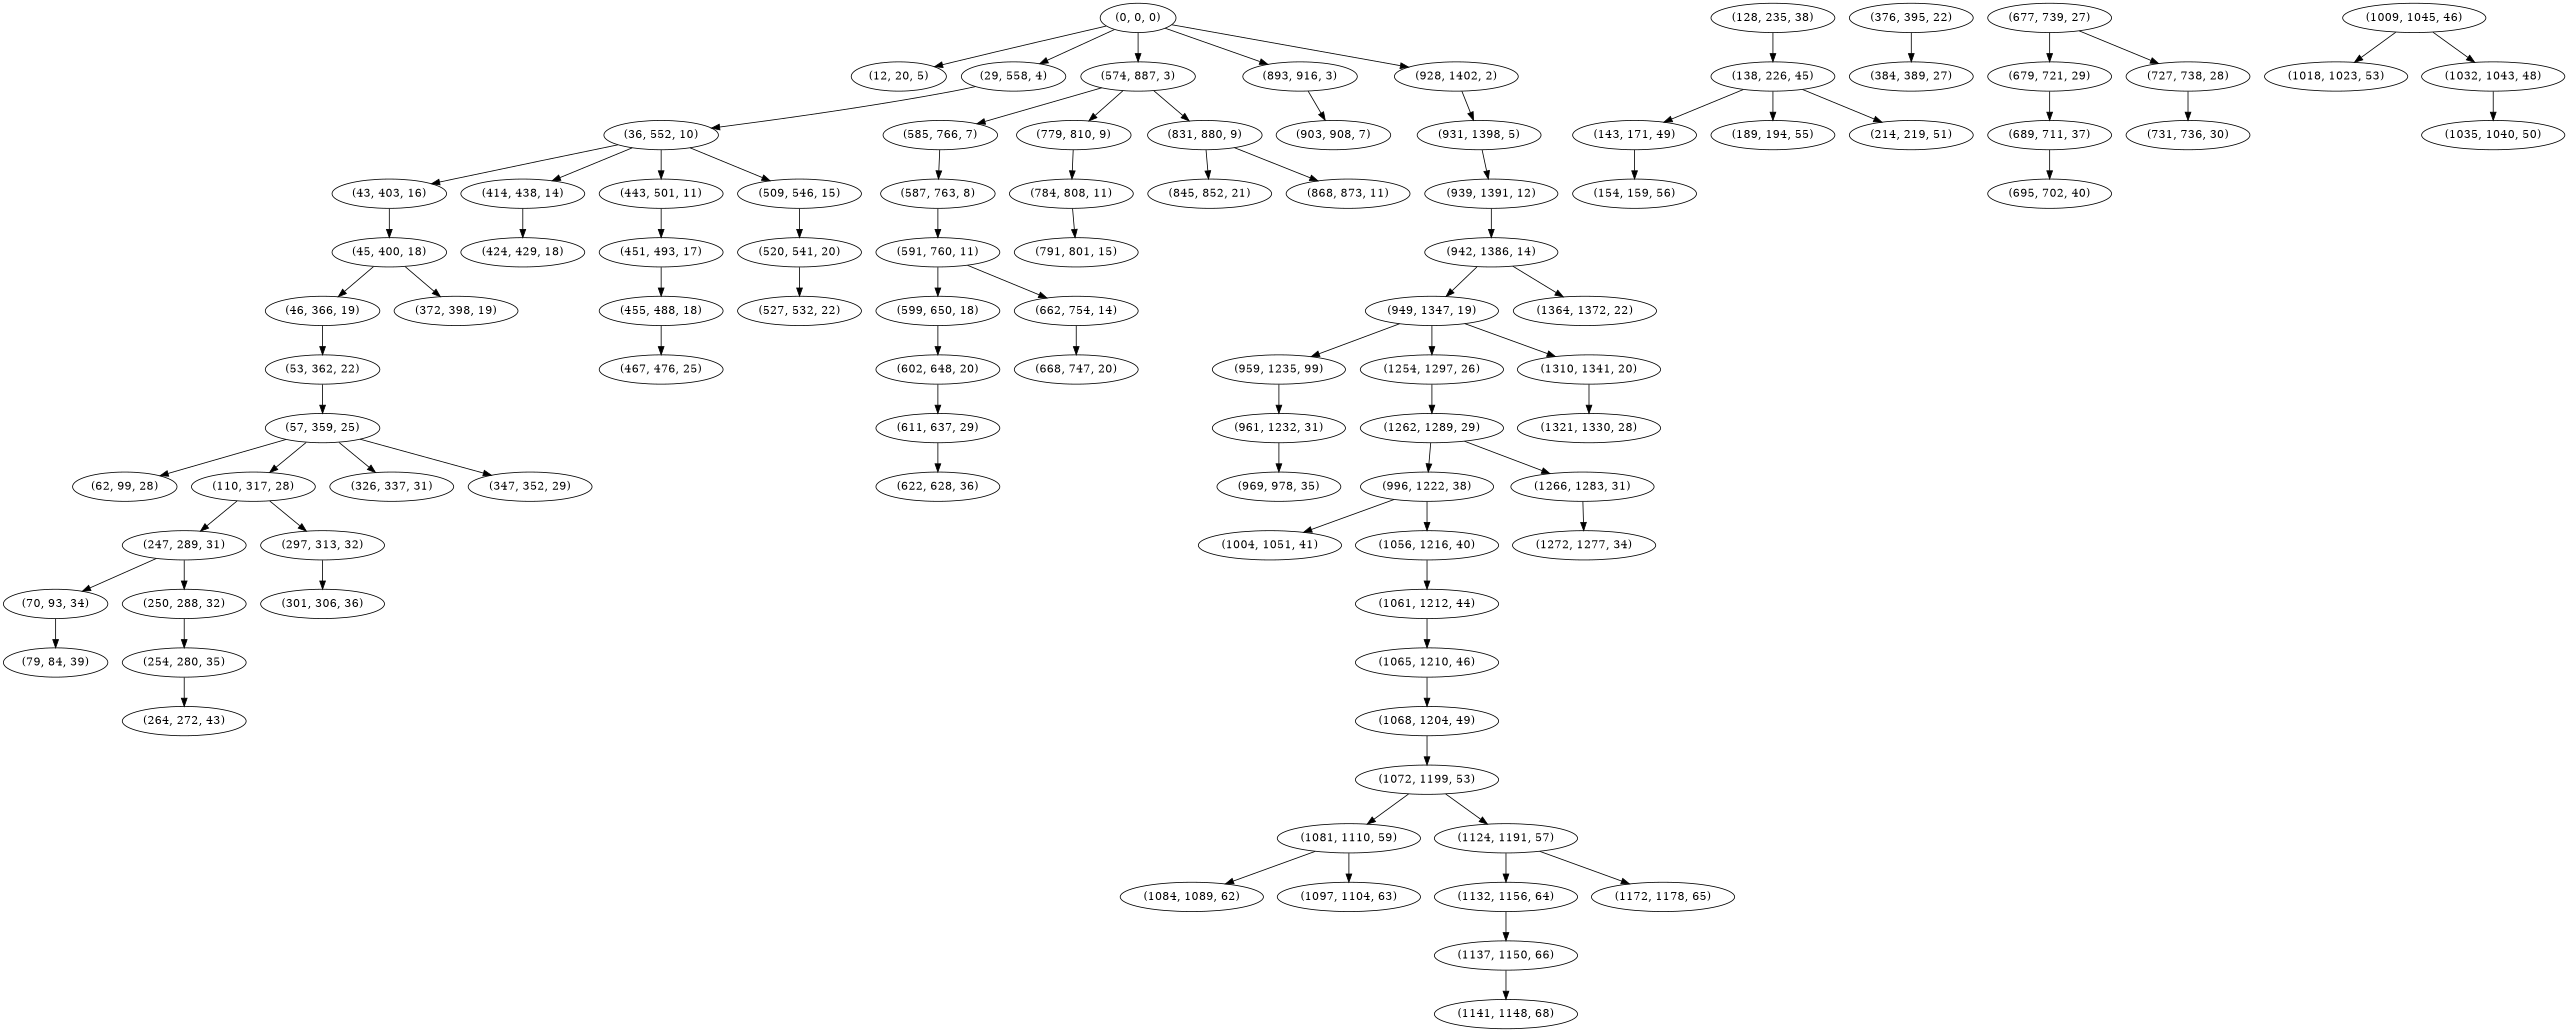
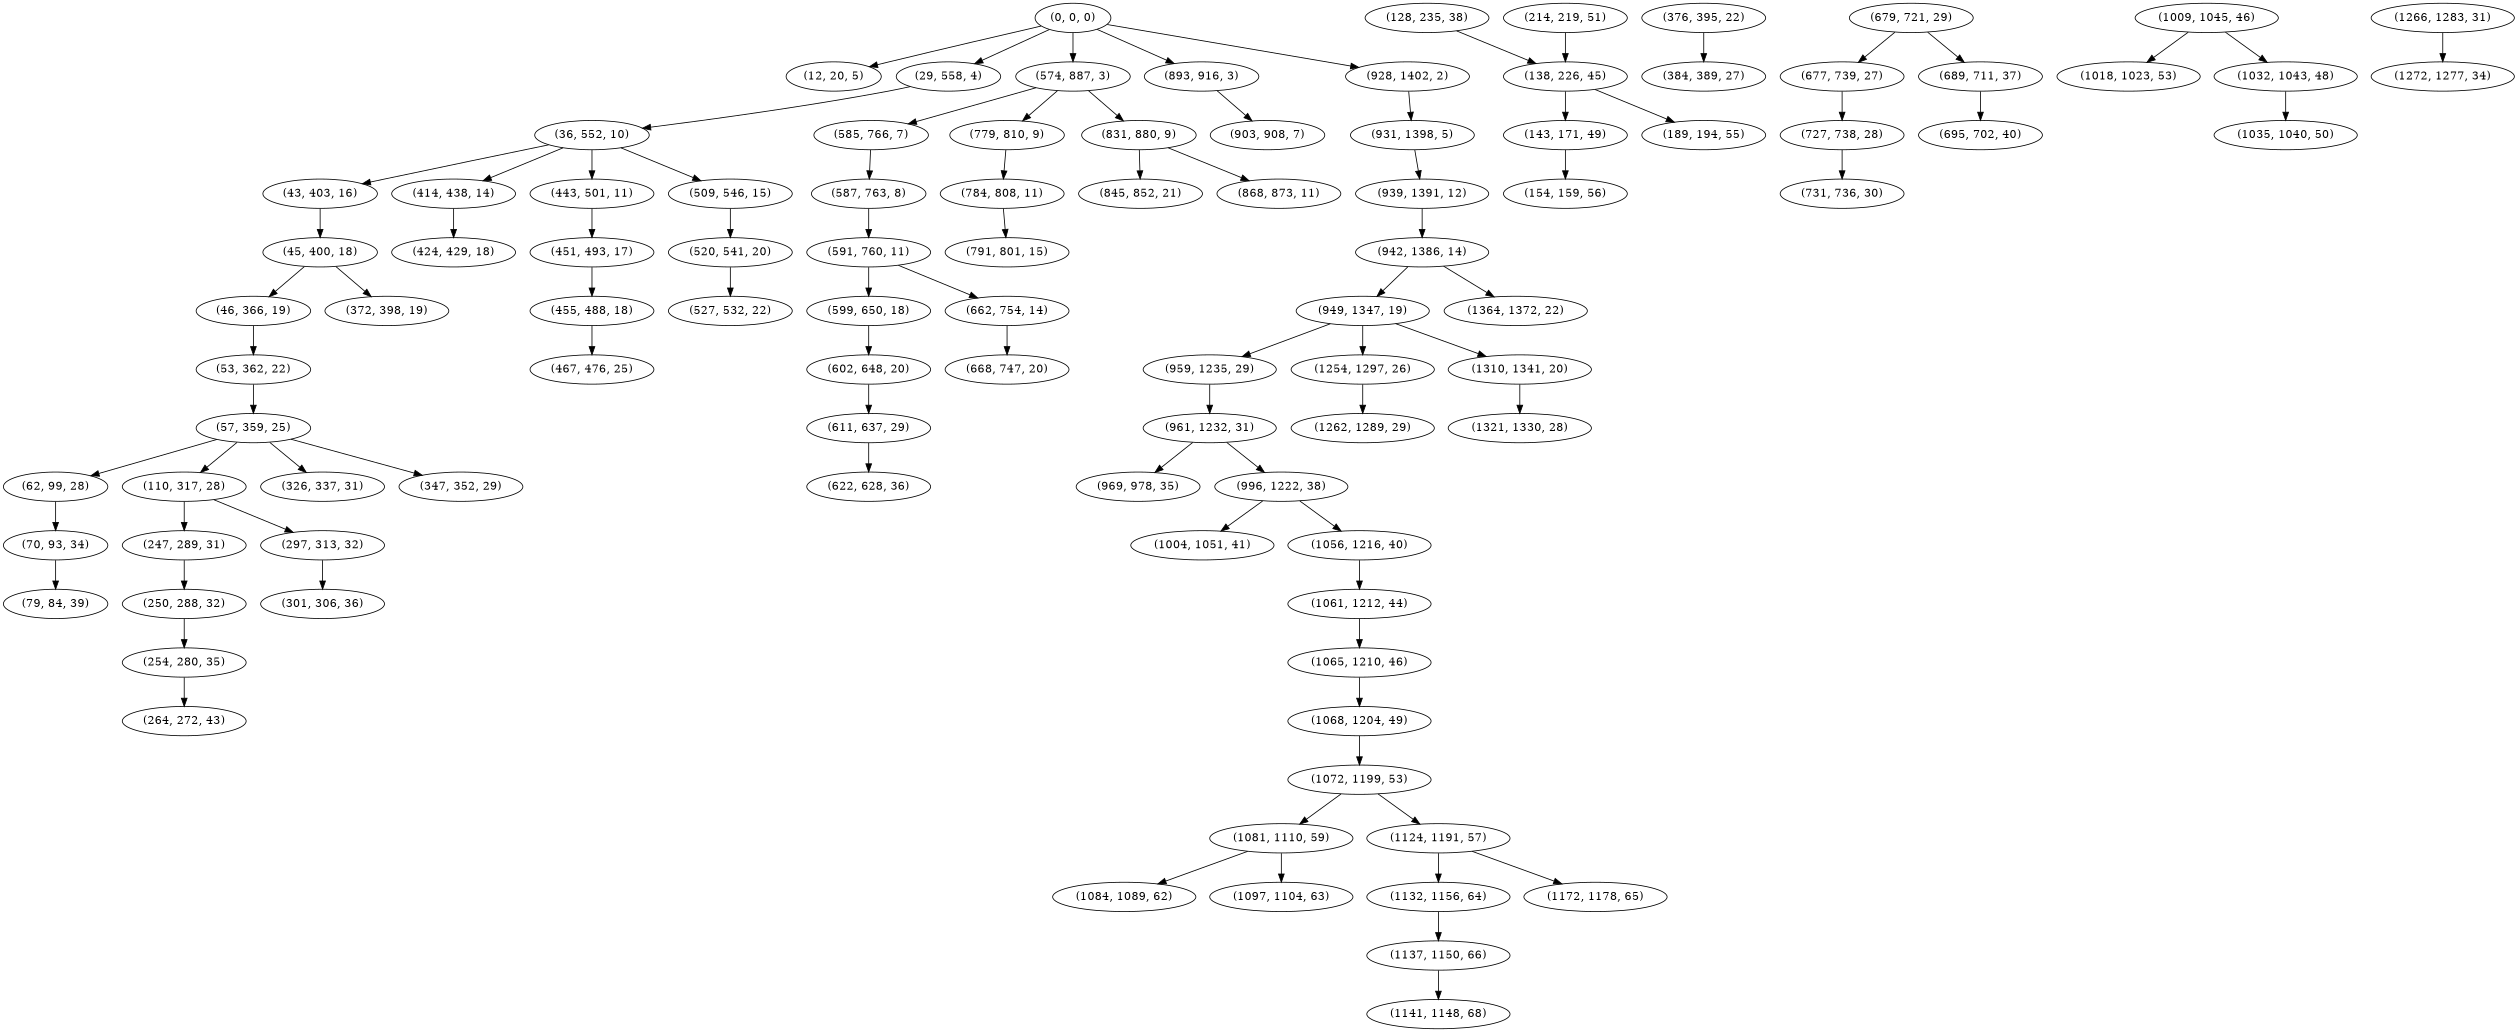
(2050, 43) -> (1880, 45)
(1838, 104) -> (1565, 43)
(1279, 370) -> (1210, 370)
(1430, 453) -> (1242, 455)
(1503, 456) -> none
(123, 573) -> (56, 512)
